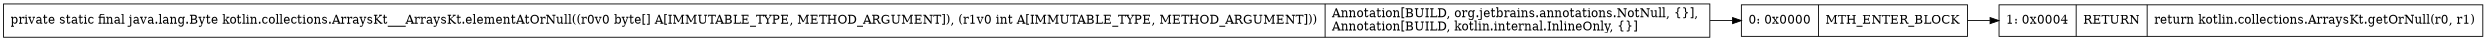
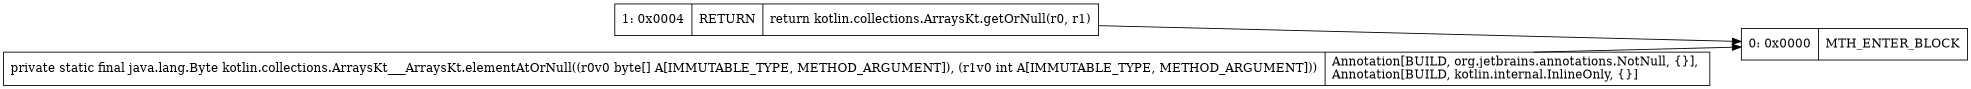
(1979, 21) -> (1415, 33)
